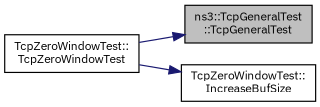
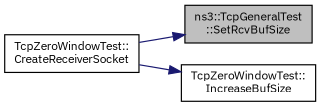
(249, 24) -> (249, 24)
(72, 54) -> (72, 54)
